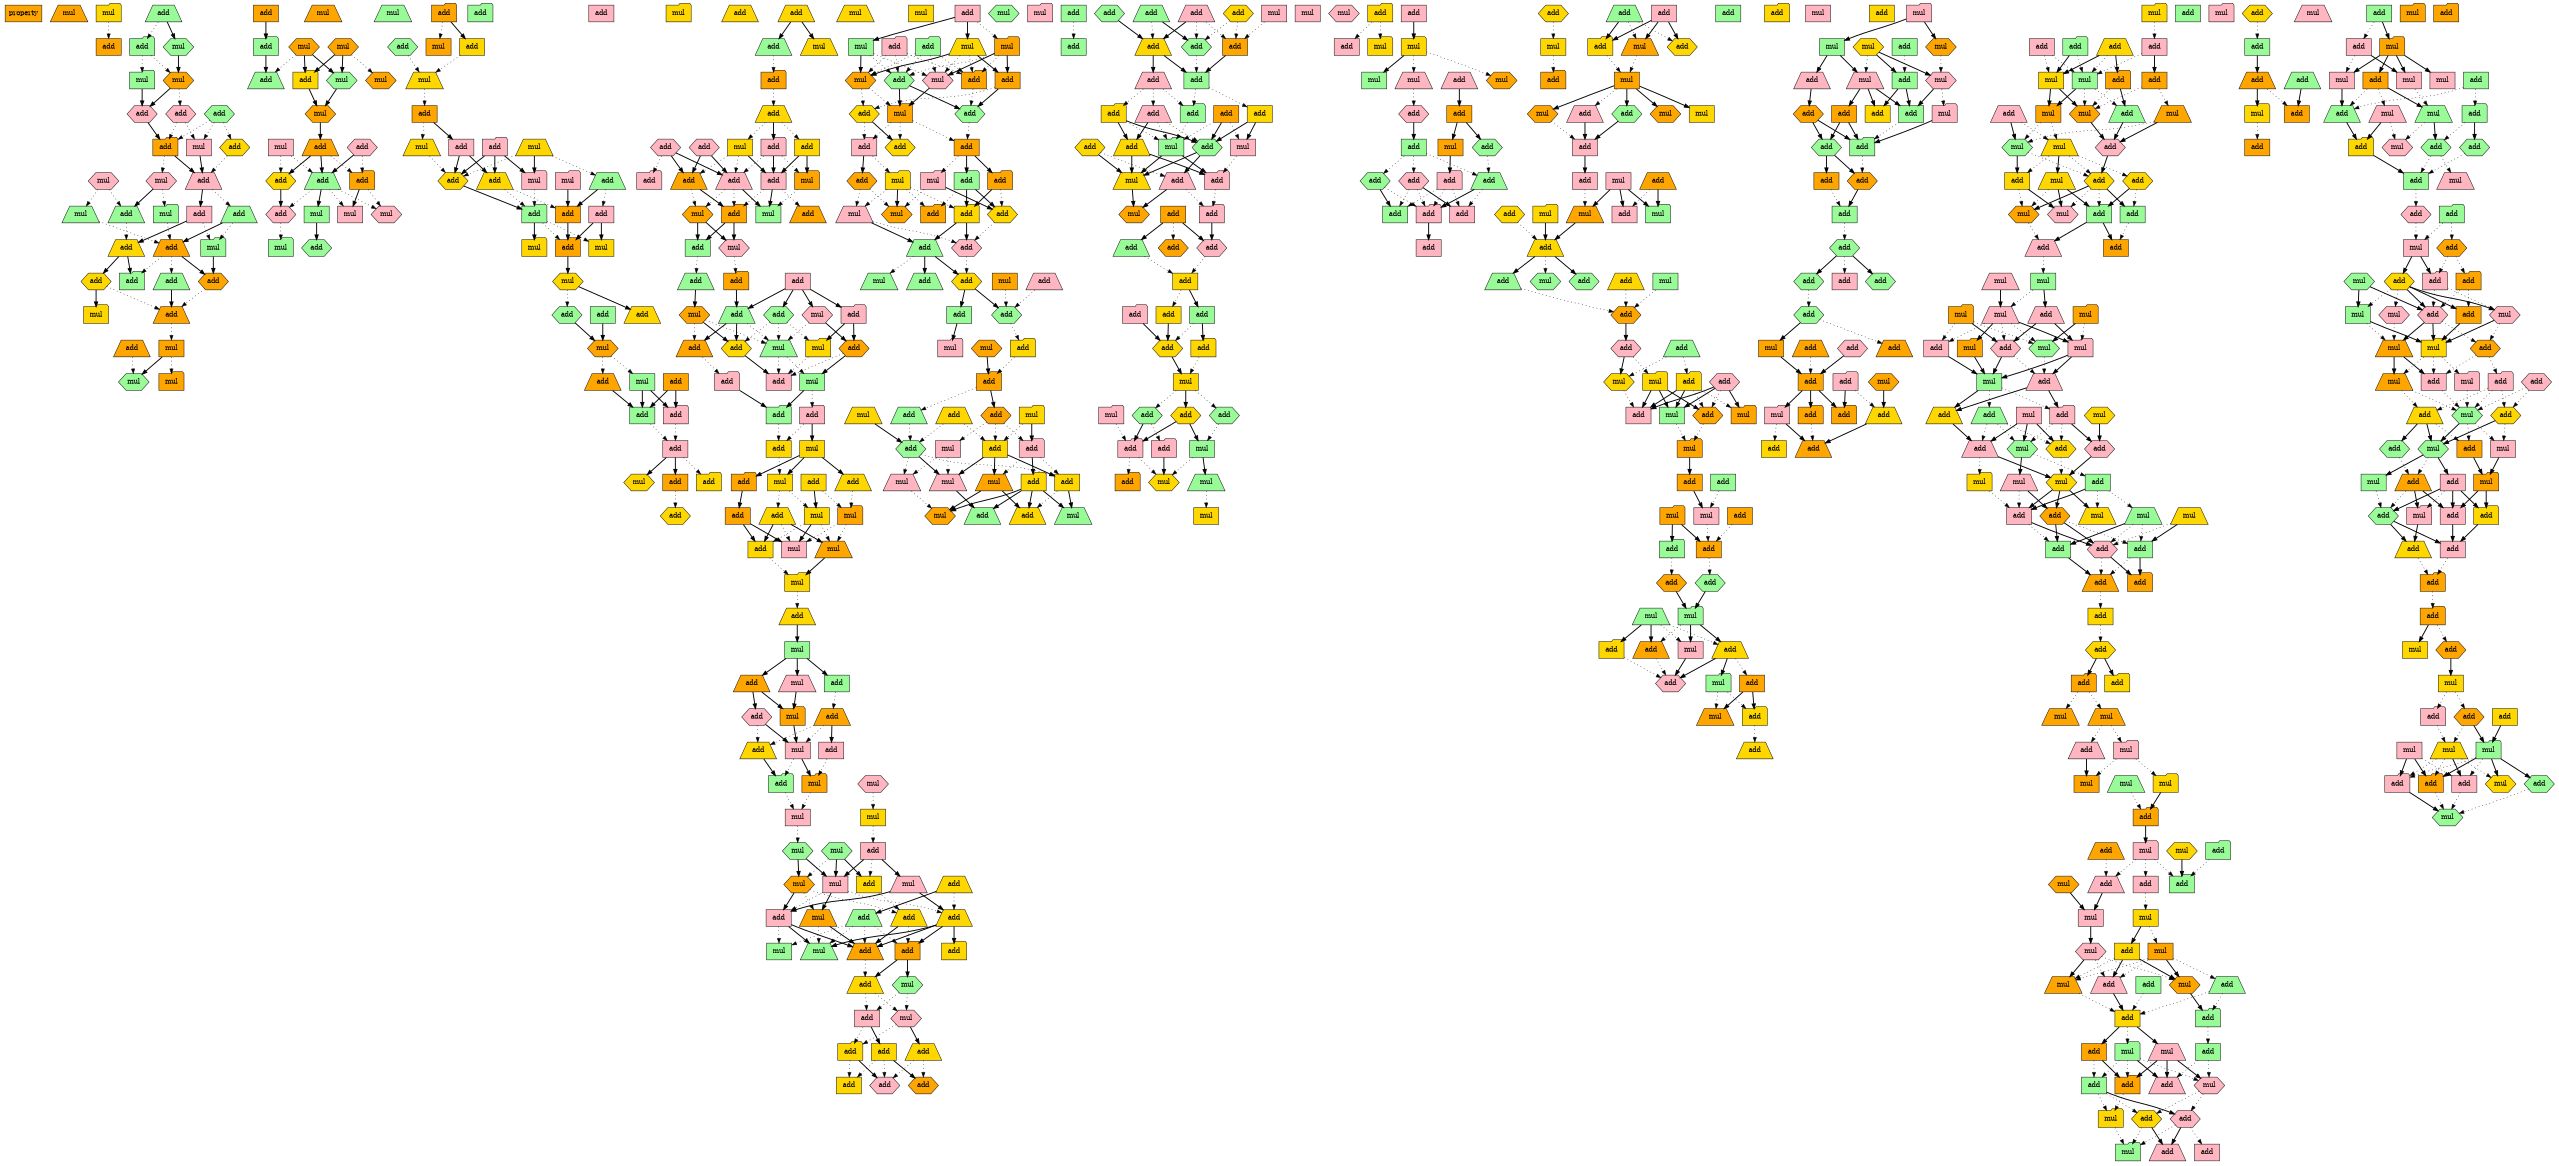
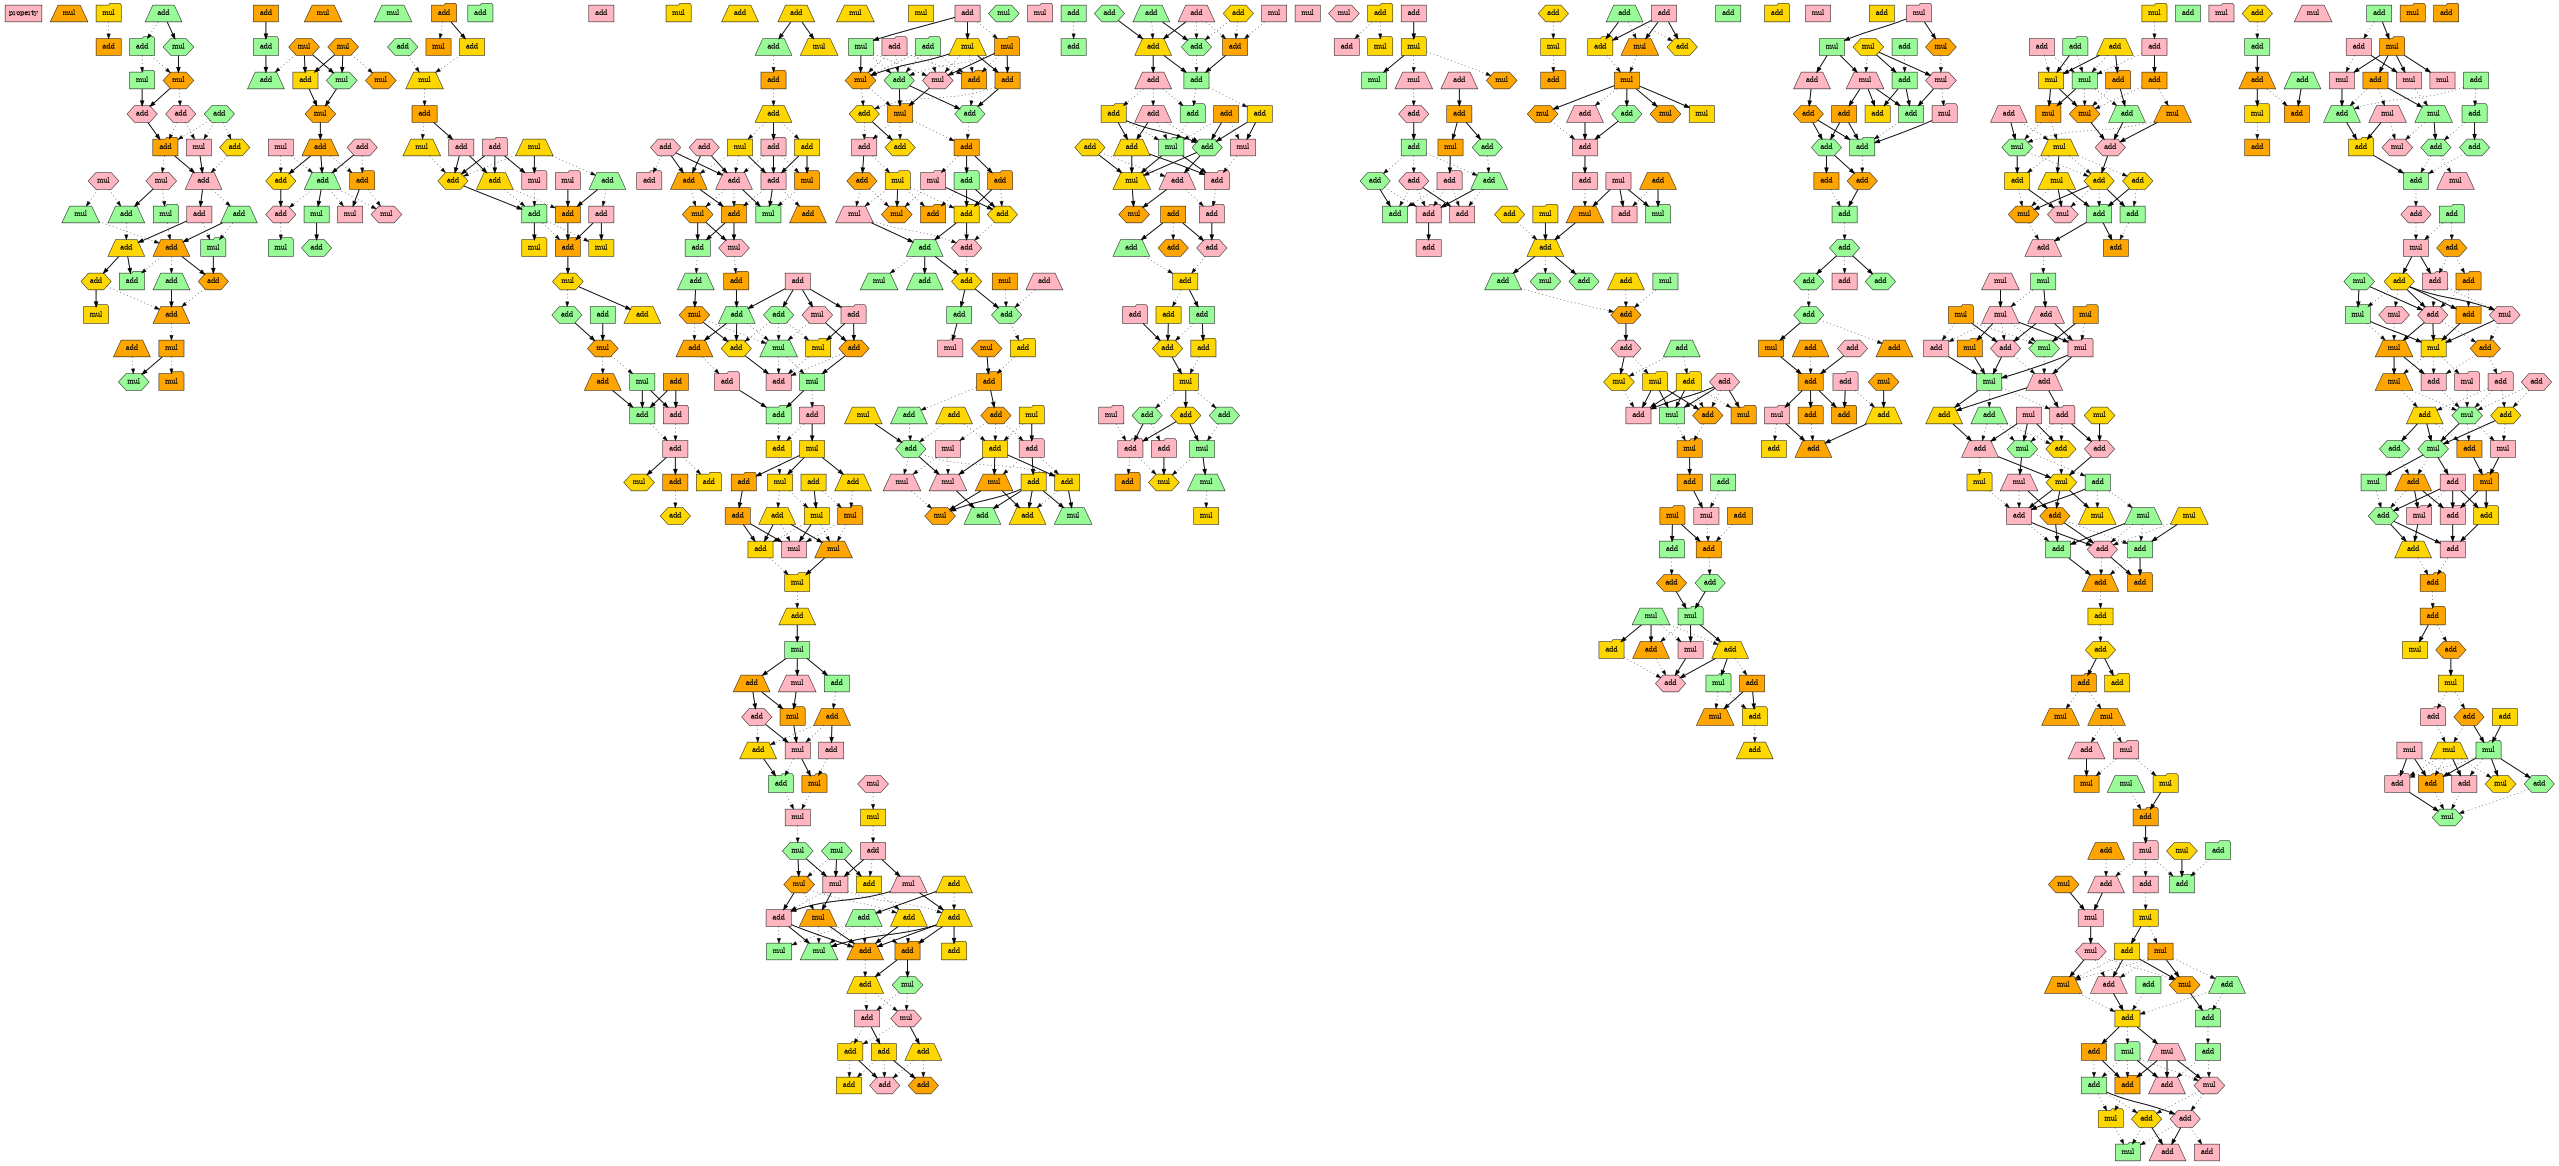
(23, 13) -> (23, 13)
